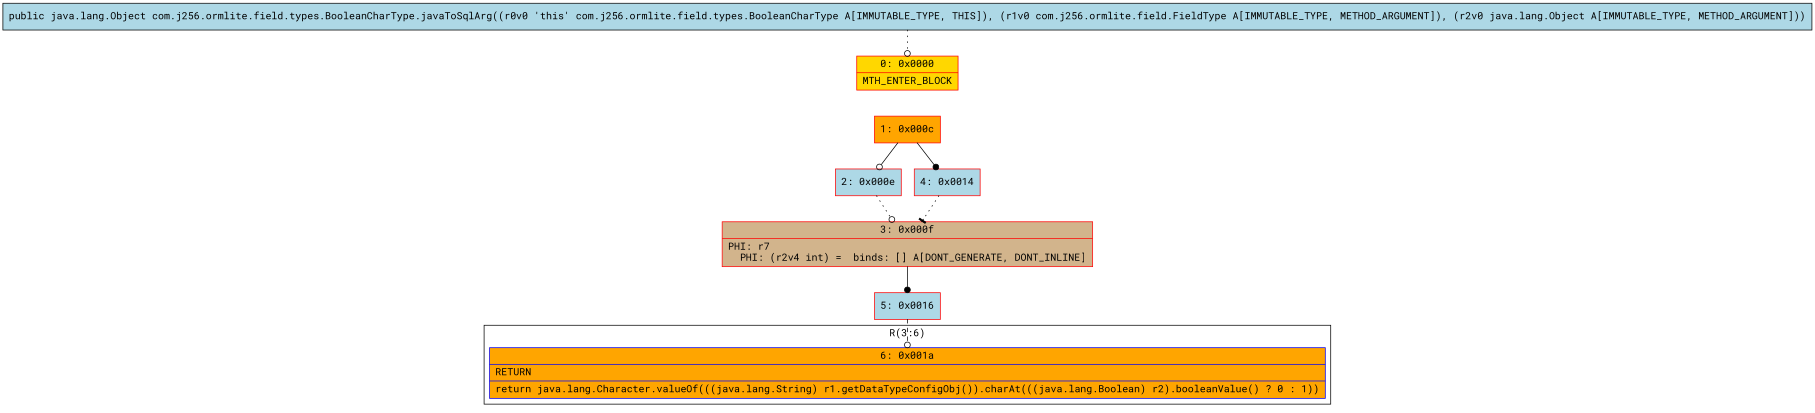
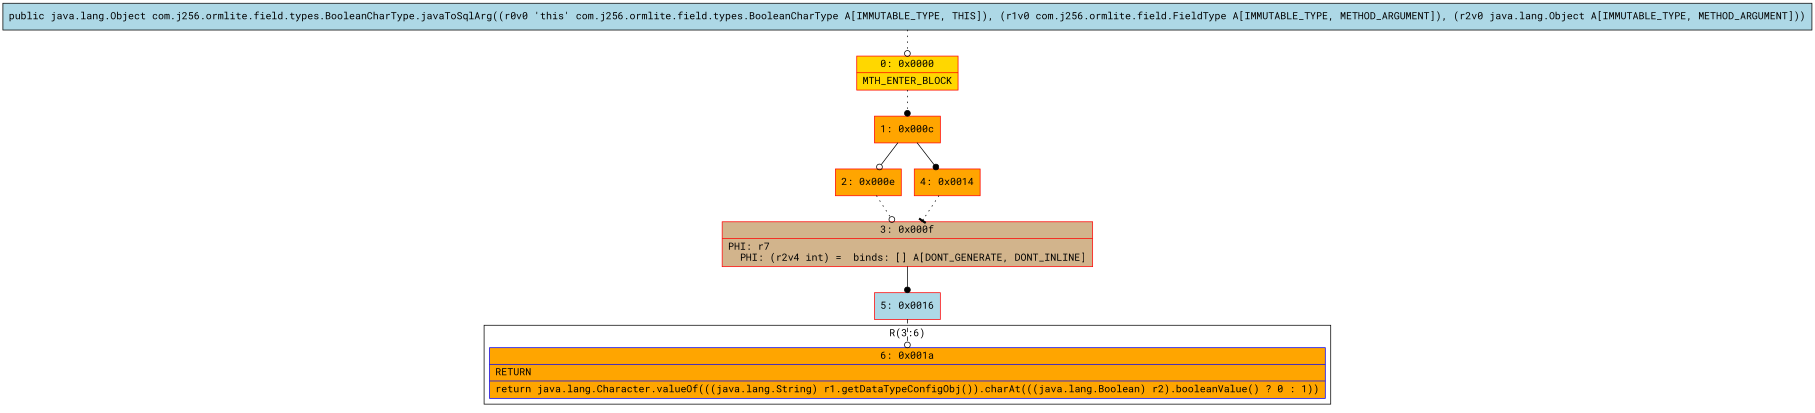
none -> (907, 100)
(868, 182) -> (868, 182)
(947, 182) -> (947, 182)
